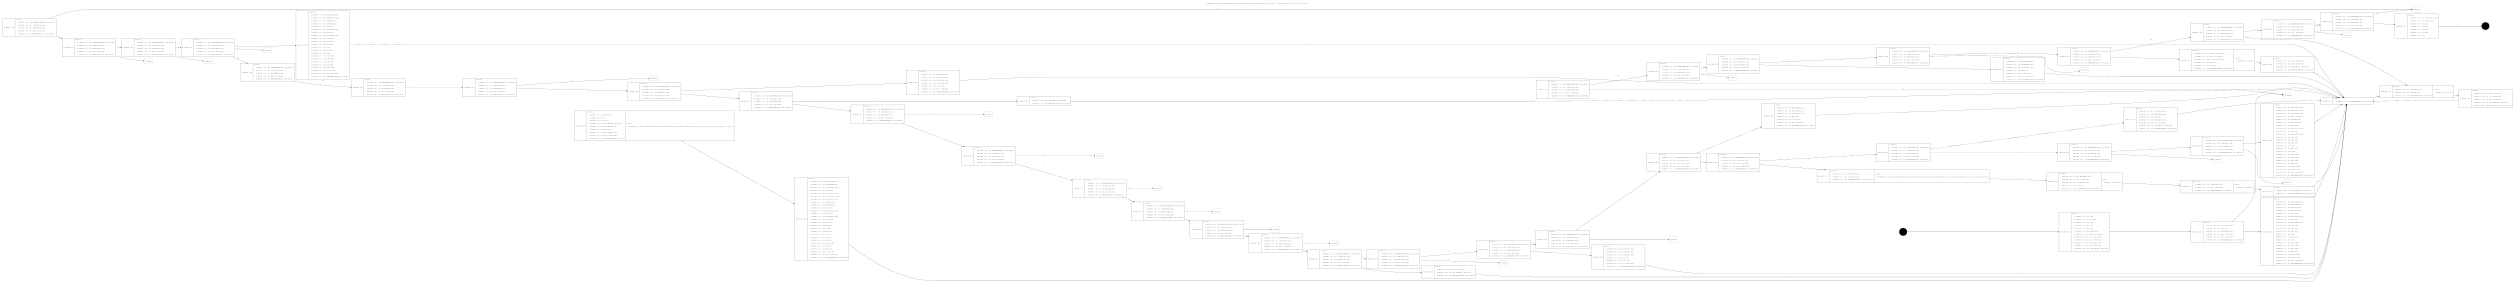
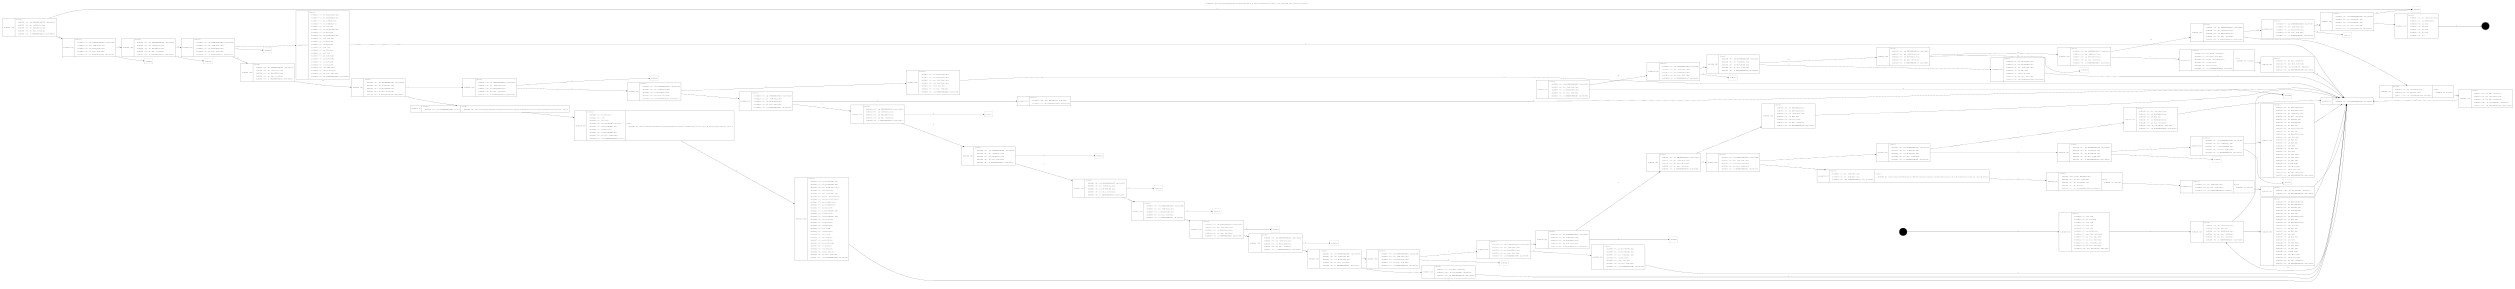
(2375, 97) -> (2331, 236)
none -> (490, 109)
